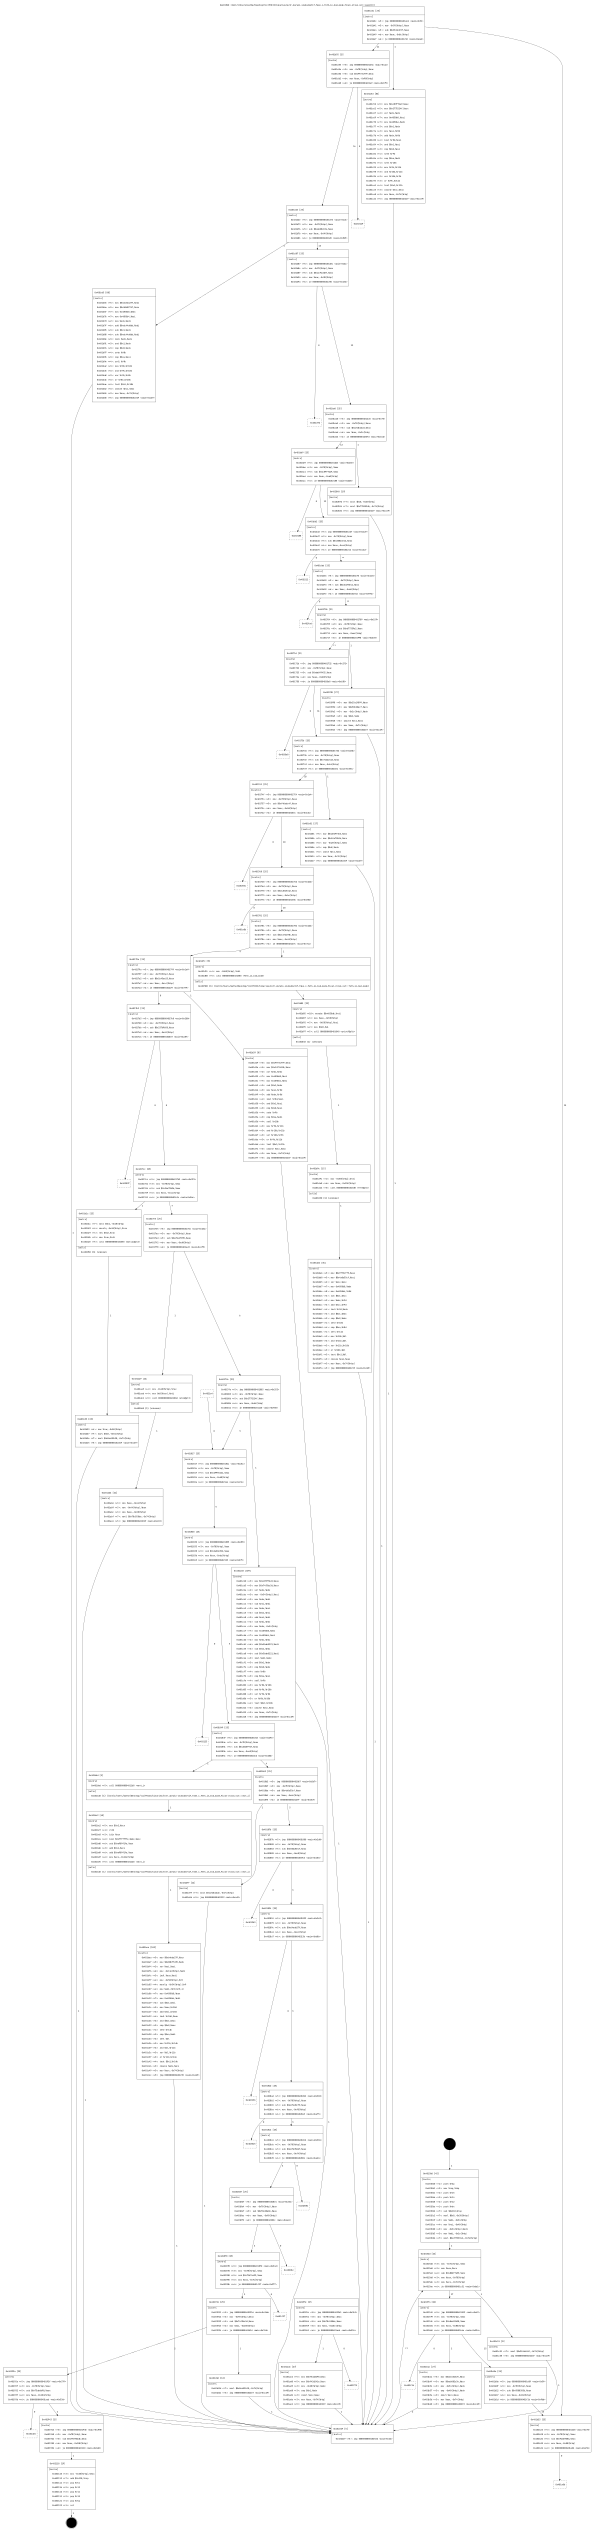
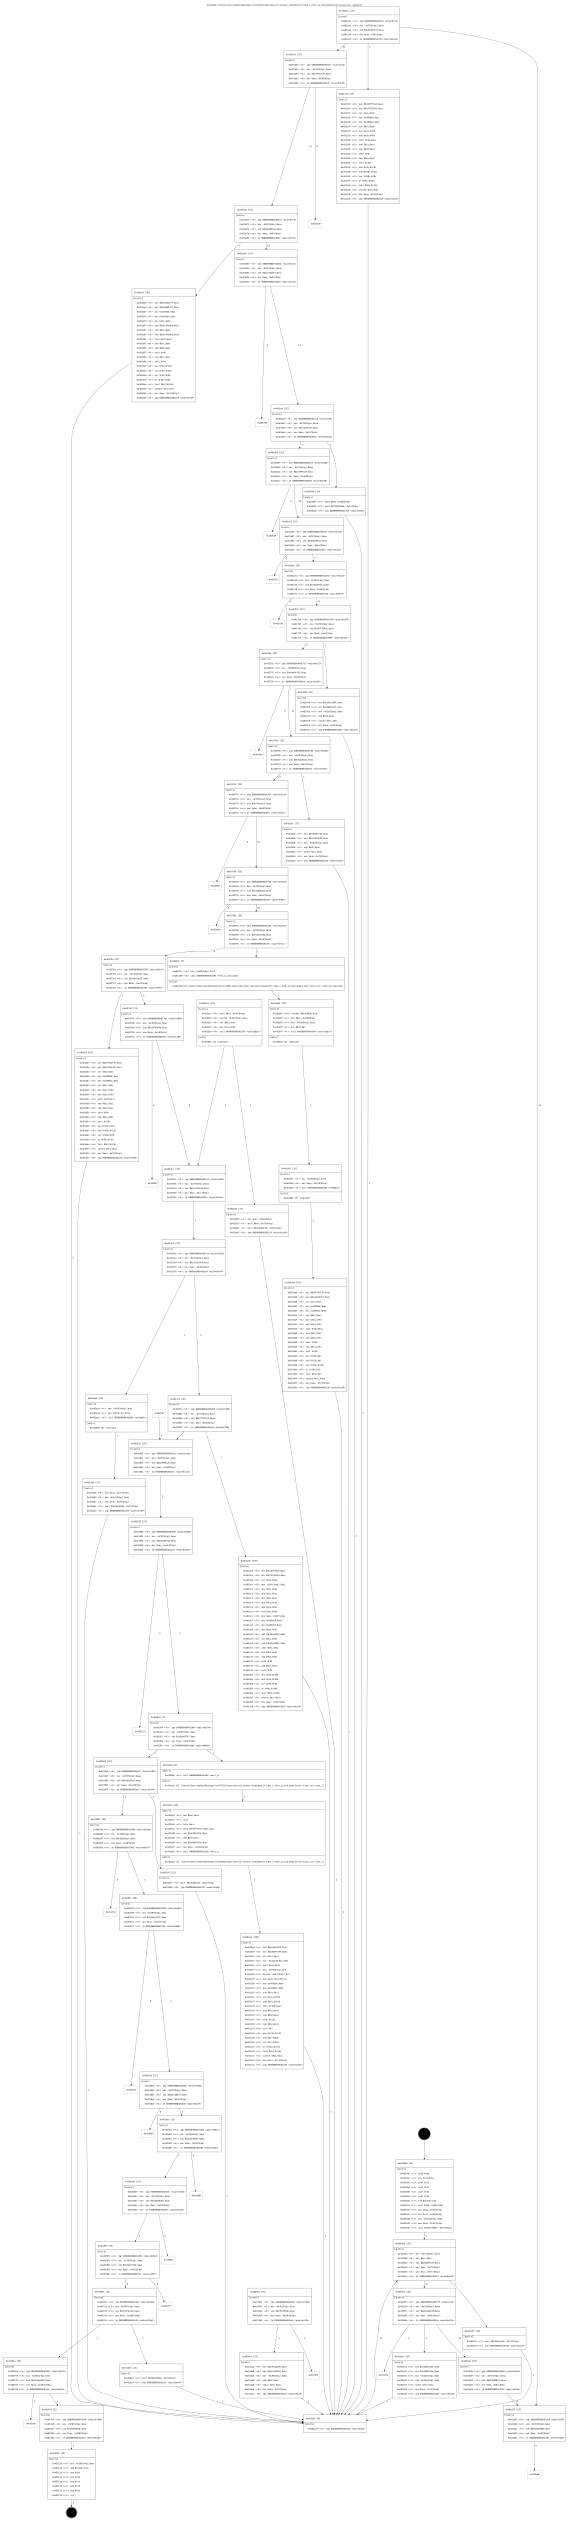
(141, 1205) -> (211, 1105)
